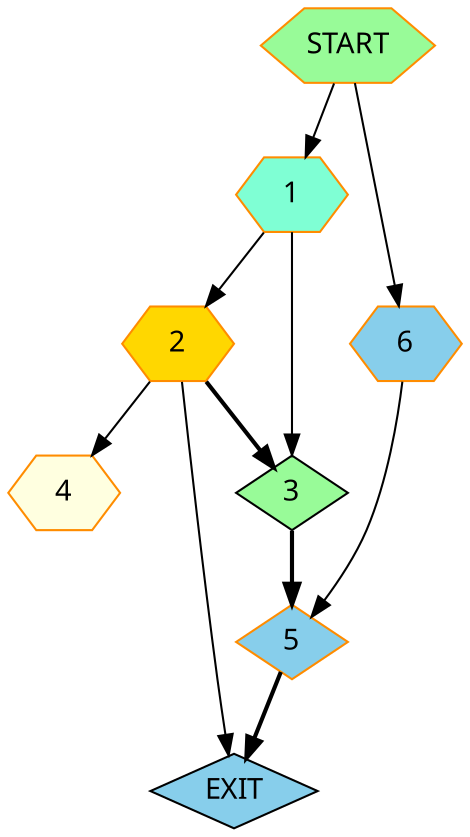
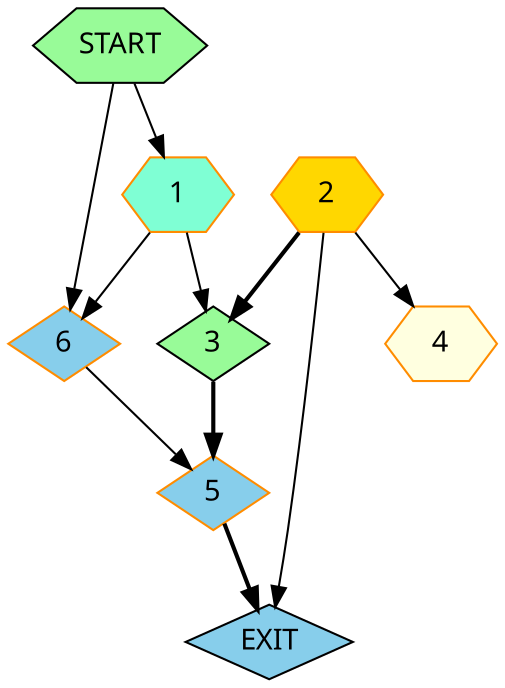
(348, 46) -> (120, 46)
(241, 261) -> (123, 267)
(406, 344) -> (64, 344)
